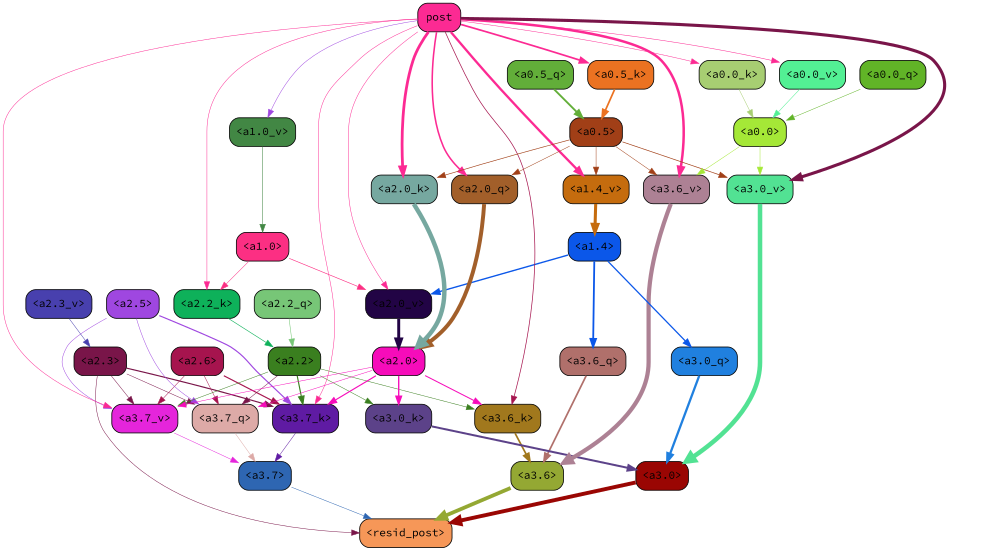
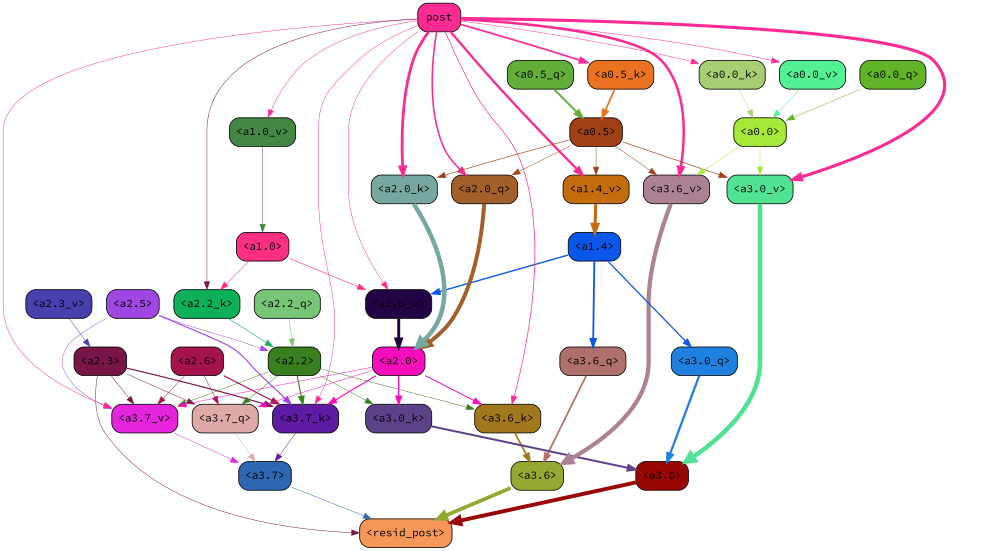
(801, 33) -> (801, 33)
(331, 46) -> (331, 46)
(227, 81) -> (227, 81)
(531, 204) -> (531, 204)
(156, 365) -> (215, 334)
(263, 388) -> (263, 388)
